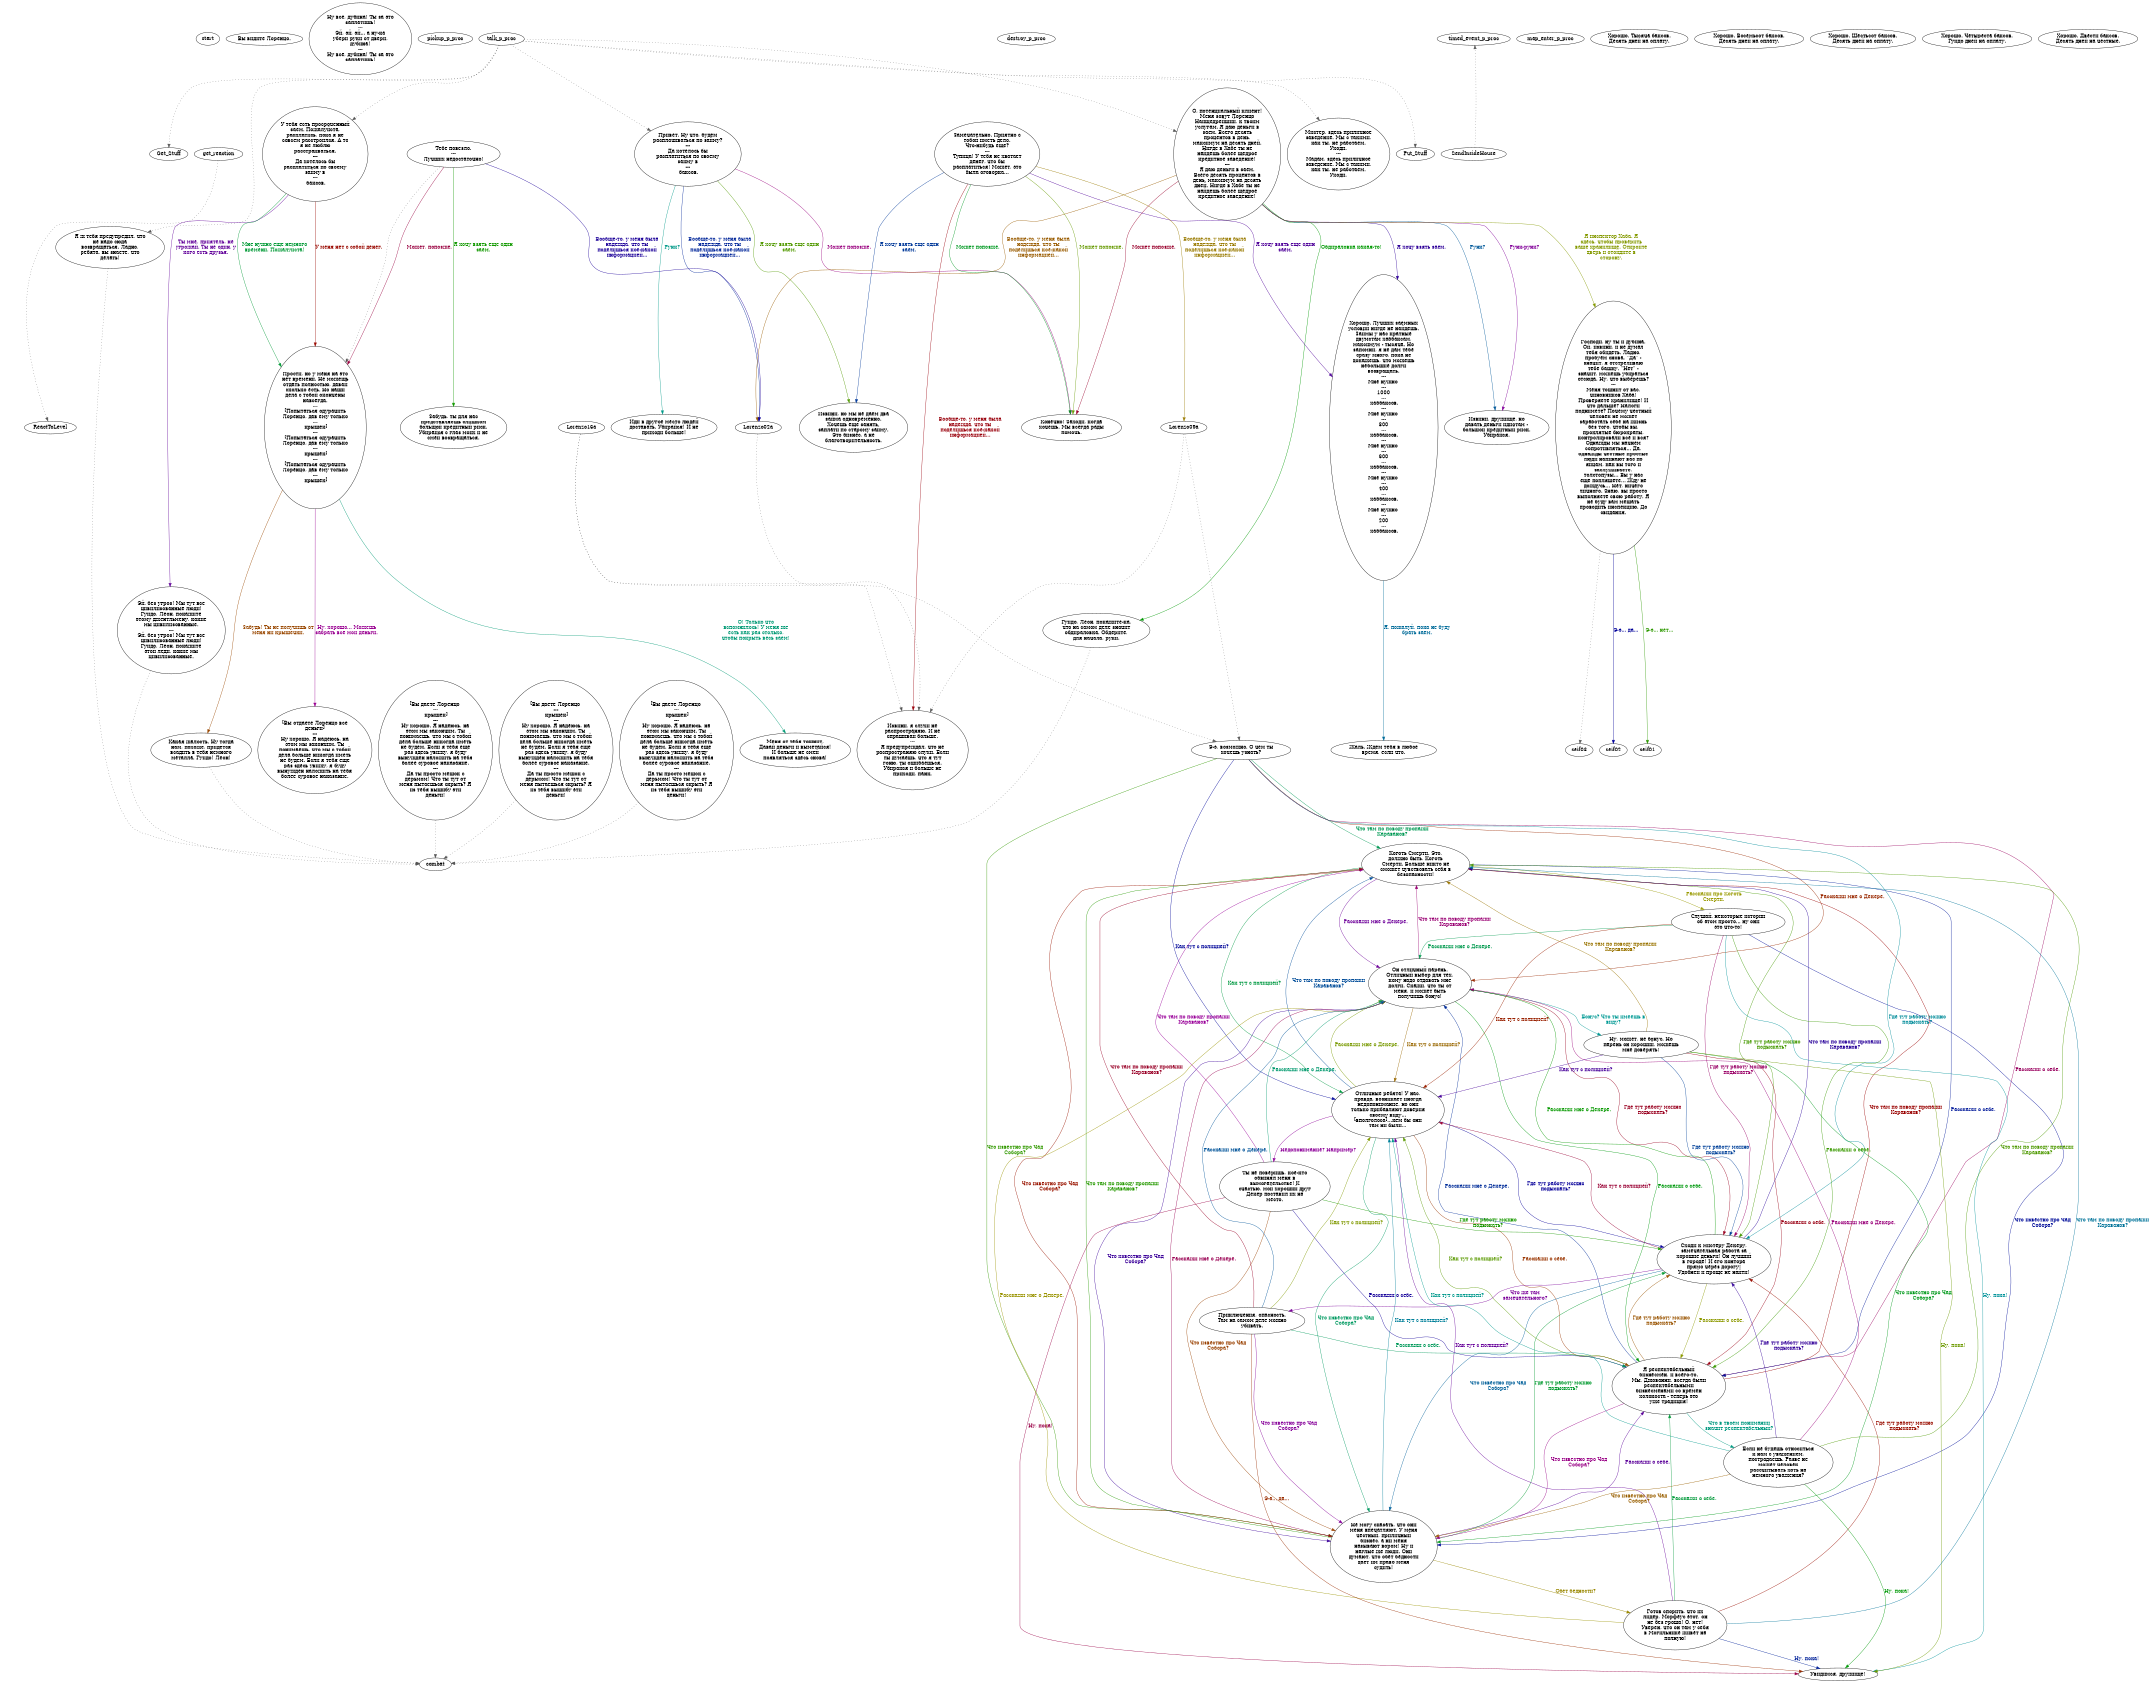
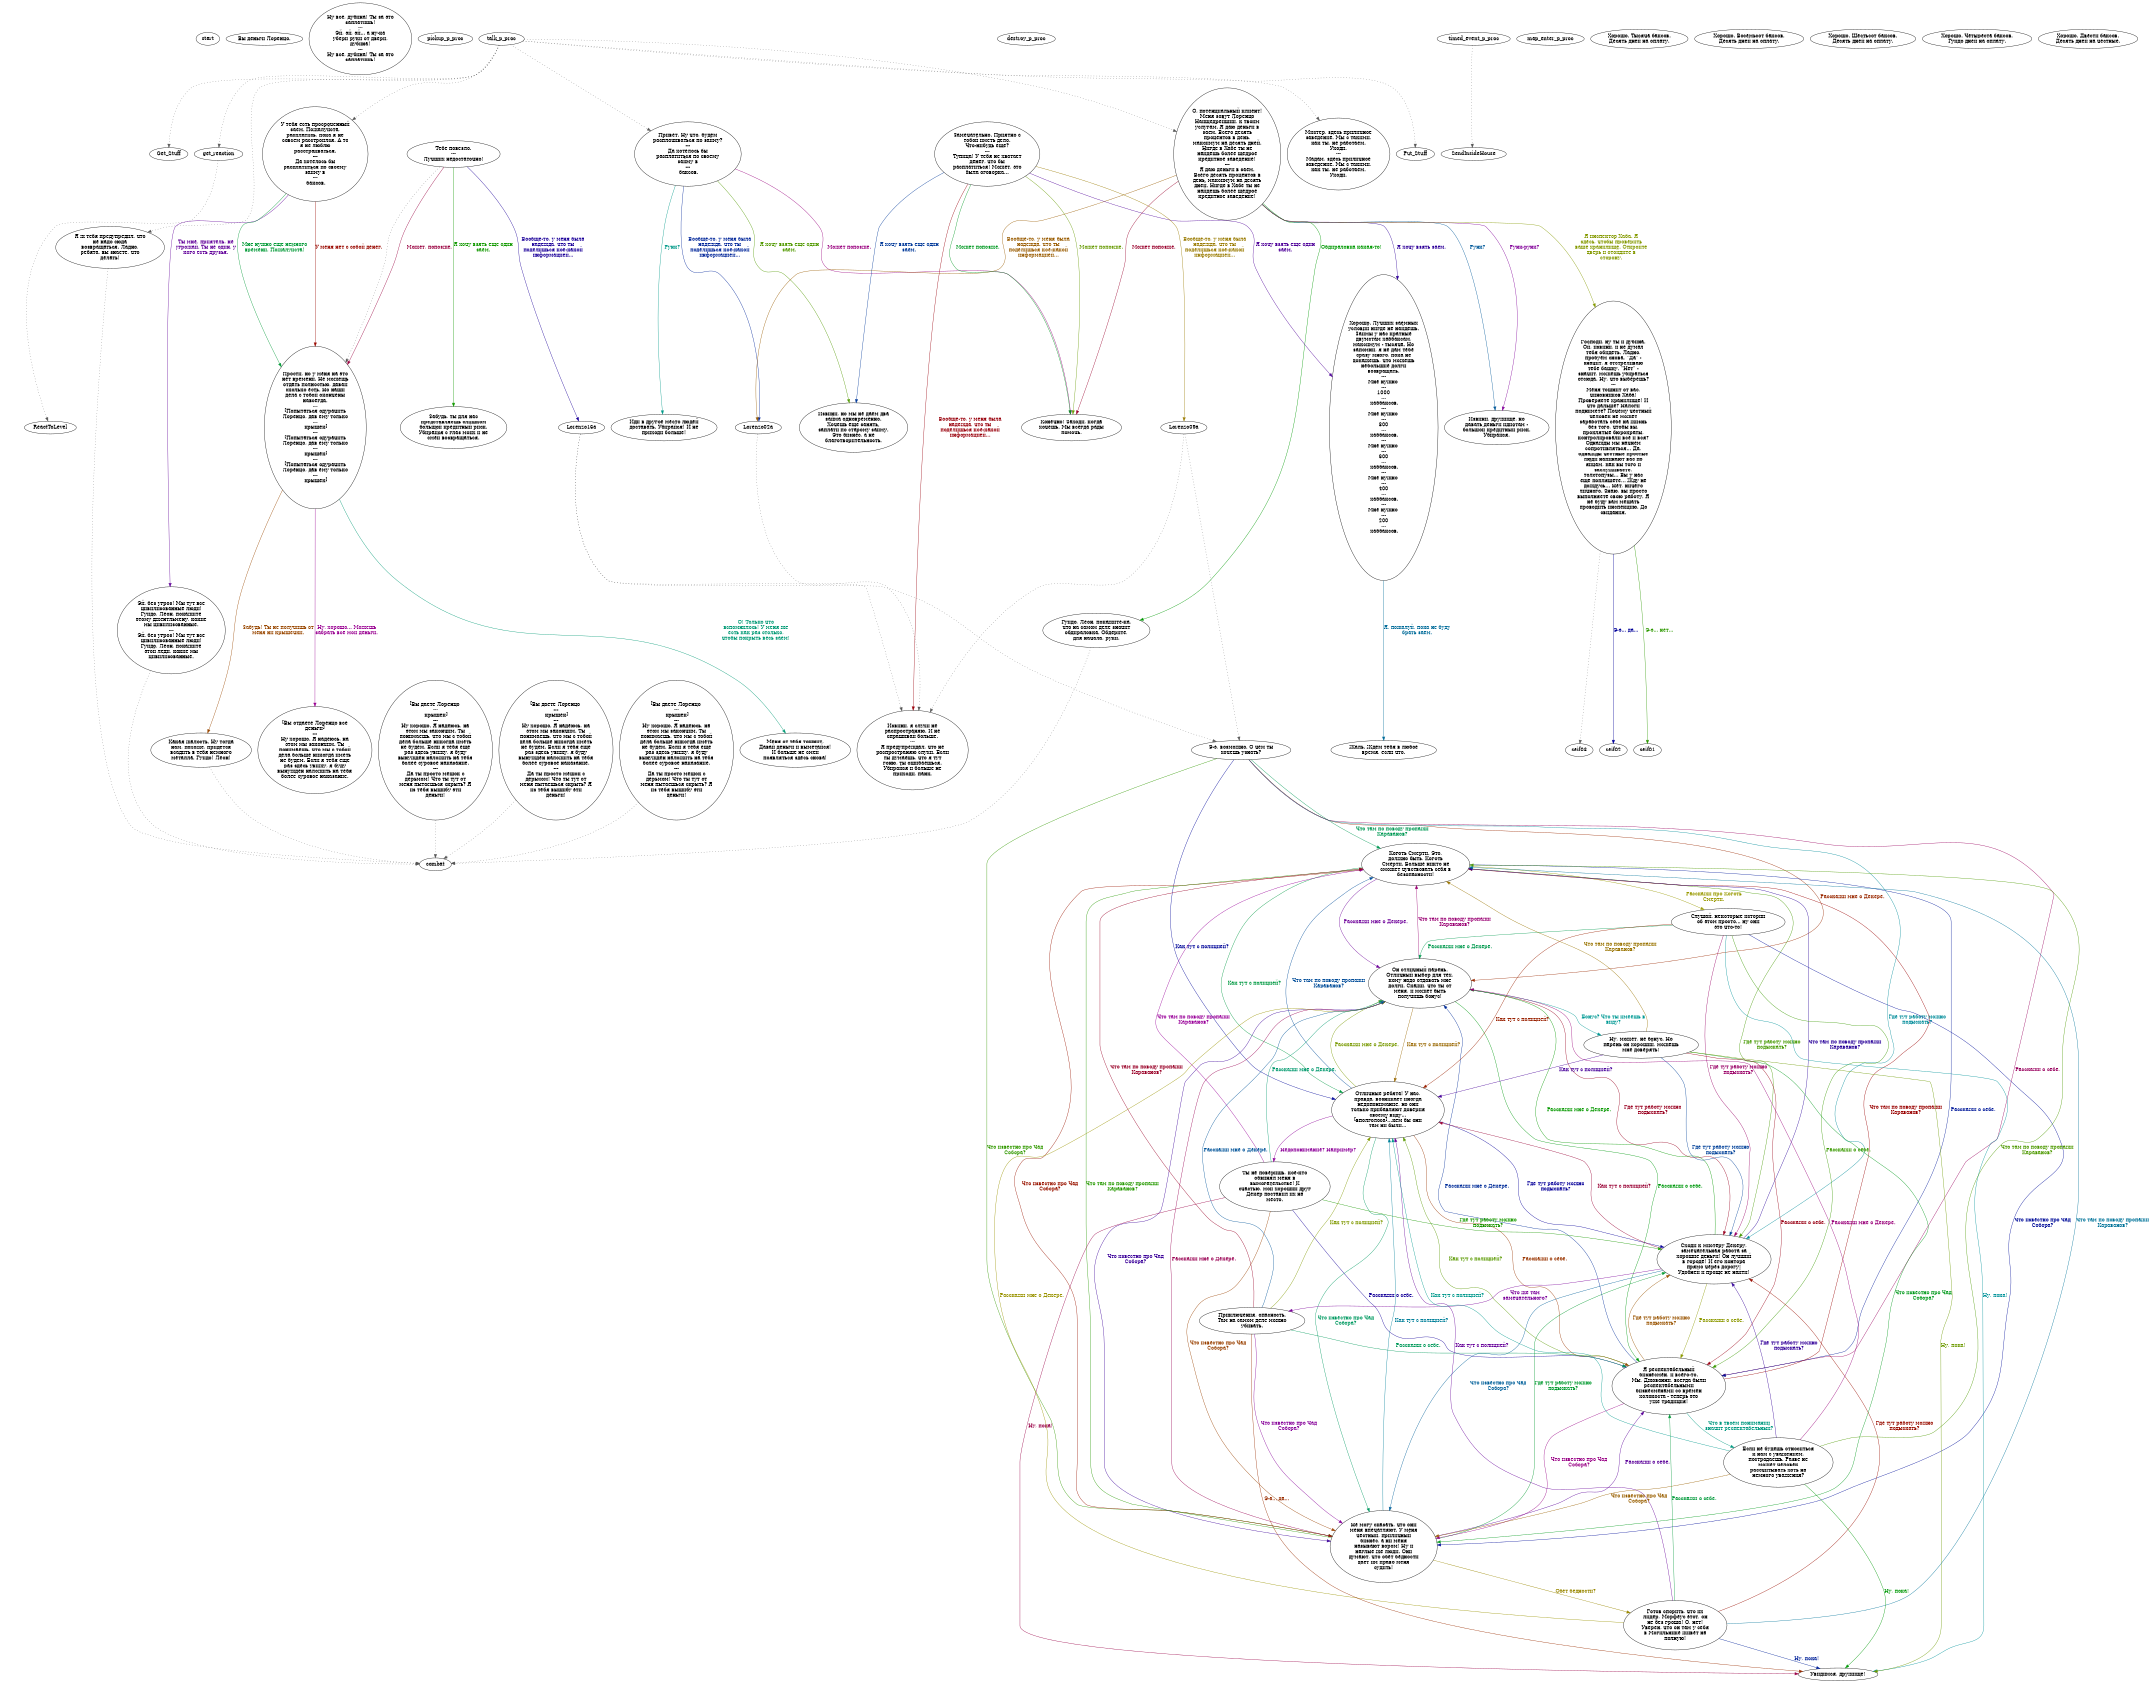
(264, 39) -> (264, 39)
none -> (345, 77)
(1476, 98) -> (1471, 95)
(653, 272) -> (527, 288)
